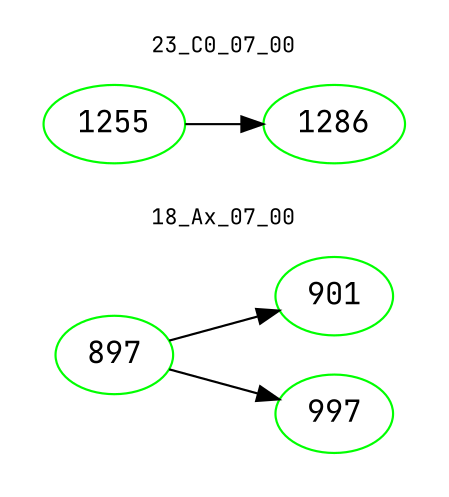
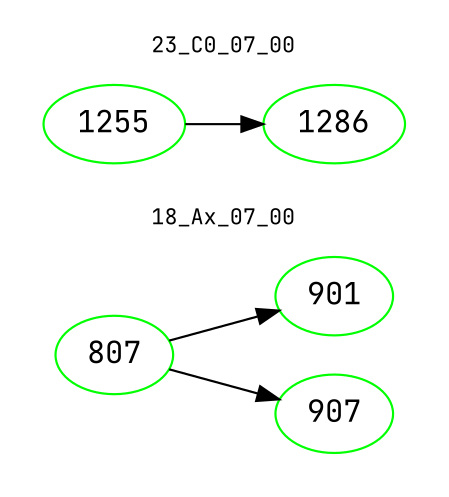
(114, 355) -> (114, 355)
(334, 414) -> (334, 414)
